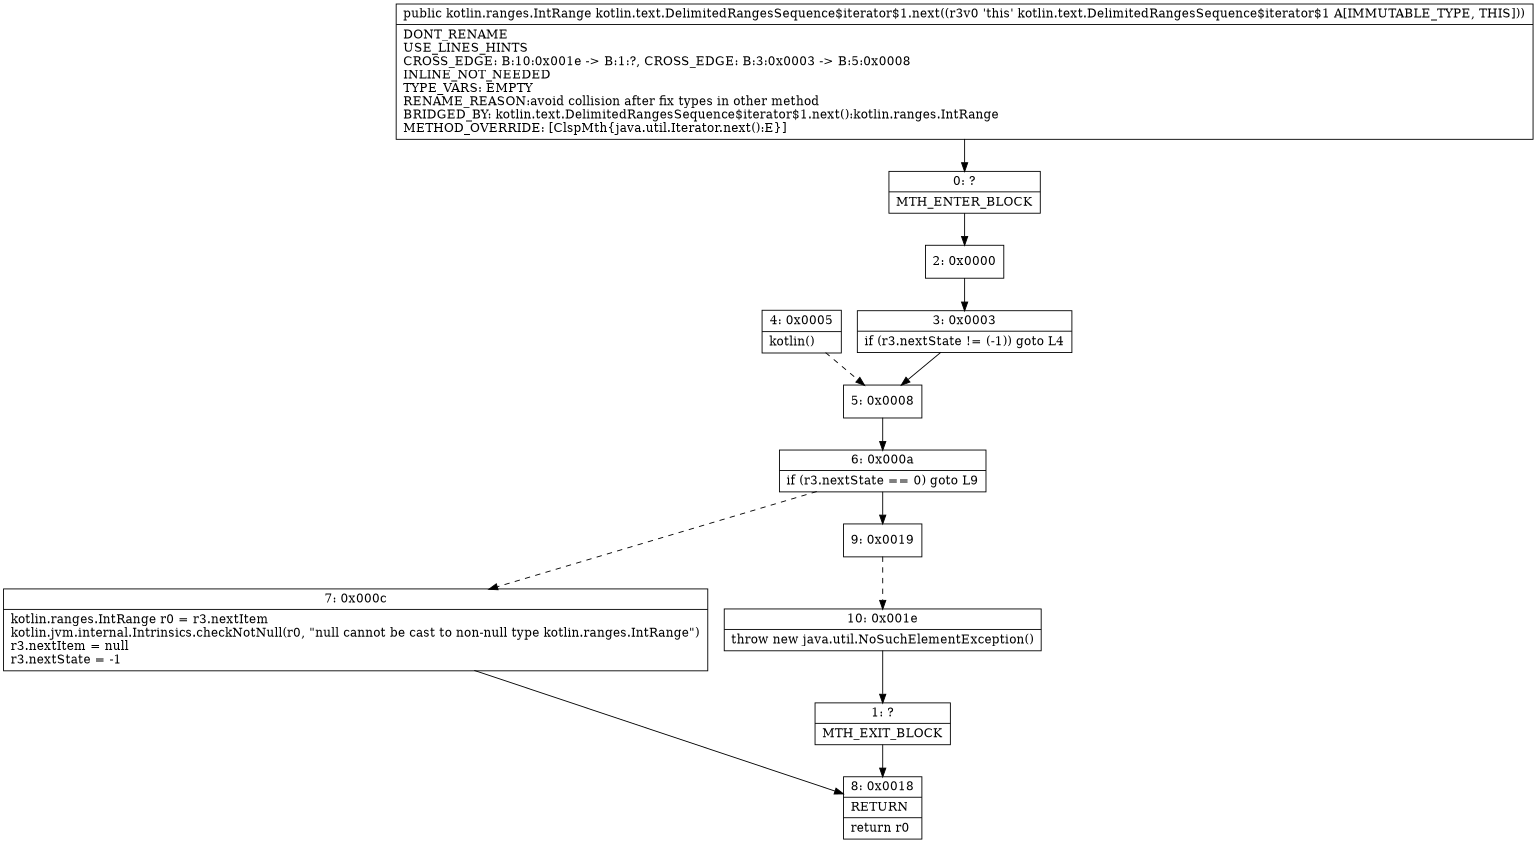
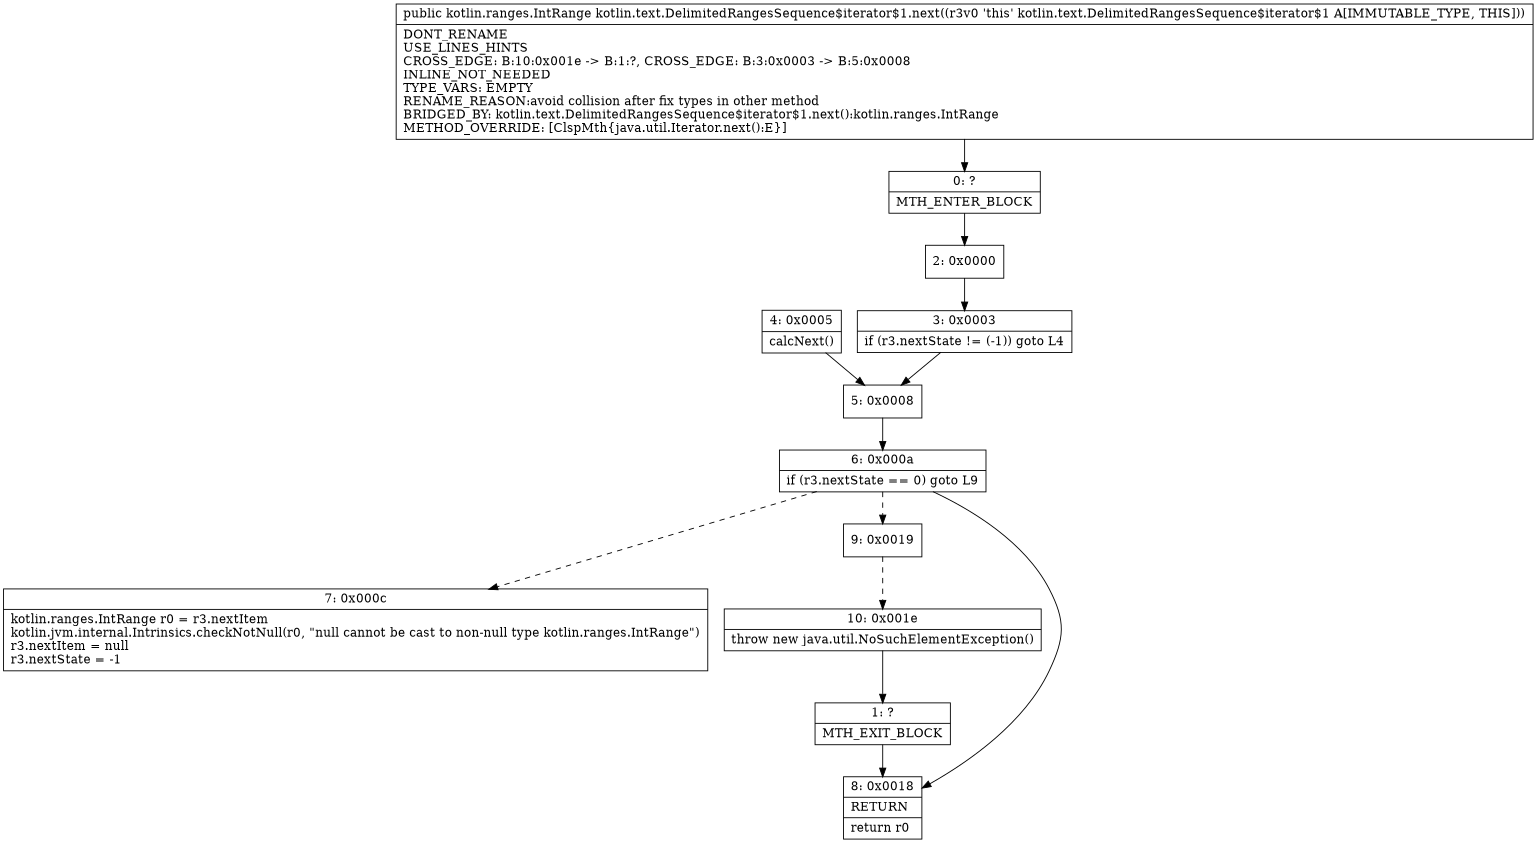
(792, 342) -> (802, 342)
(842, 366) -> (842, 366)
(883, 503) -> (883, 503)
(655, 731) -> (1061, 636)
